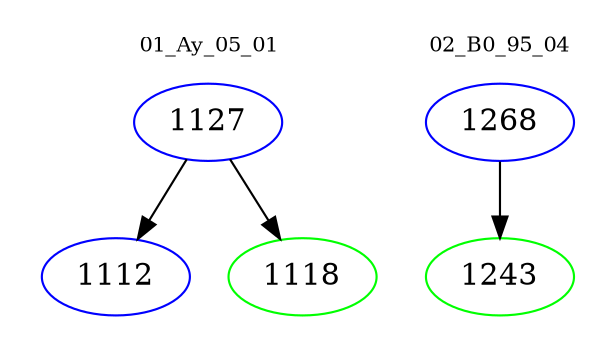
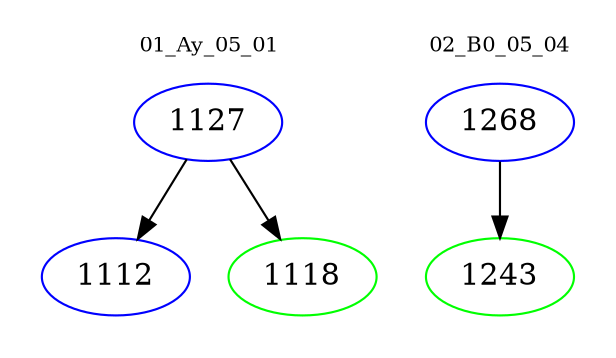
(500, 46) -> (500, 46)
